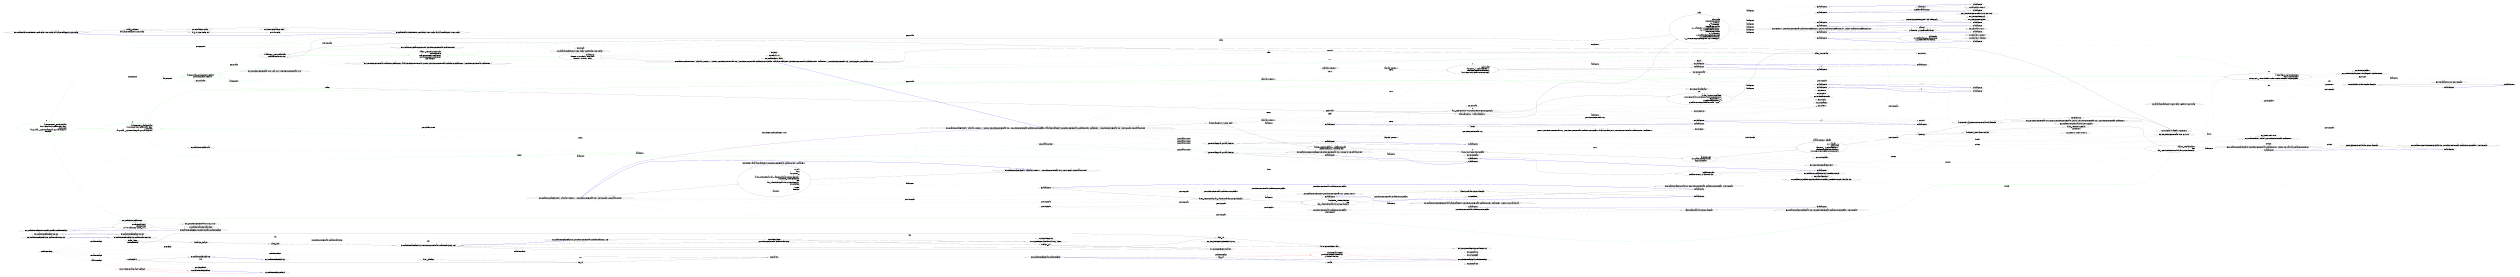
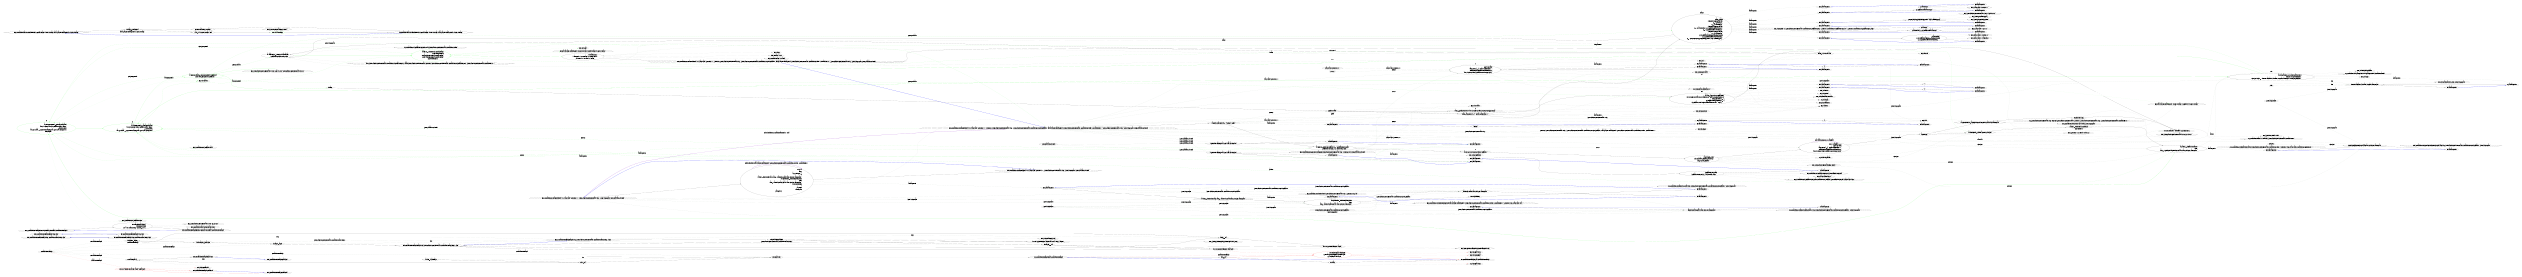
(2329, 85) -> (2332, 85)
(132, 241) -> (132, 241)
(167, 247) -> (169, 247)
